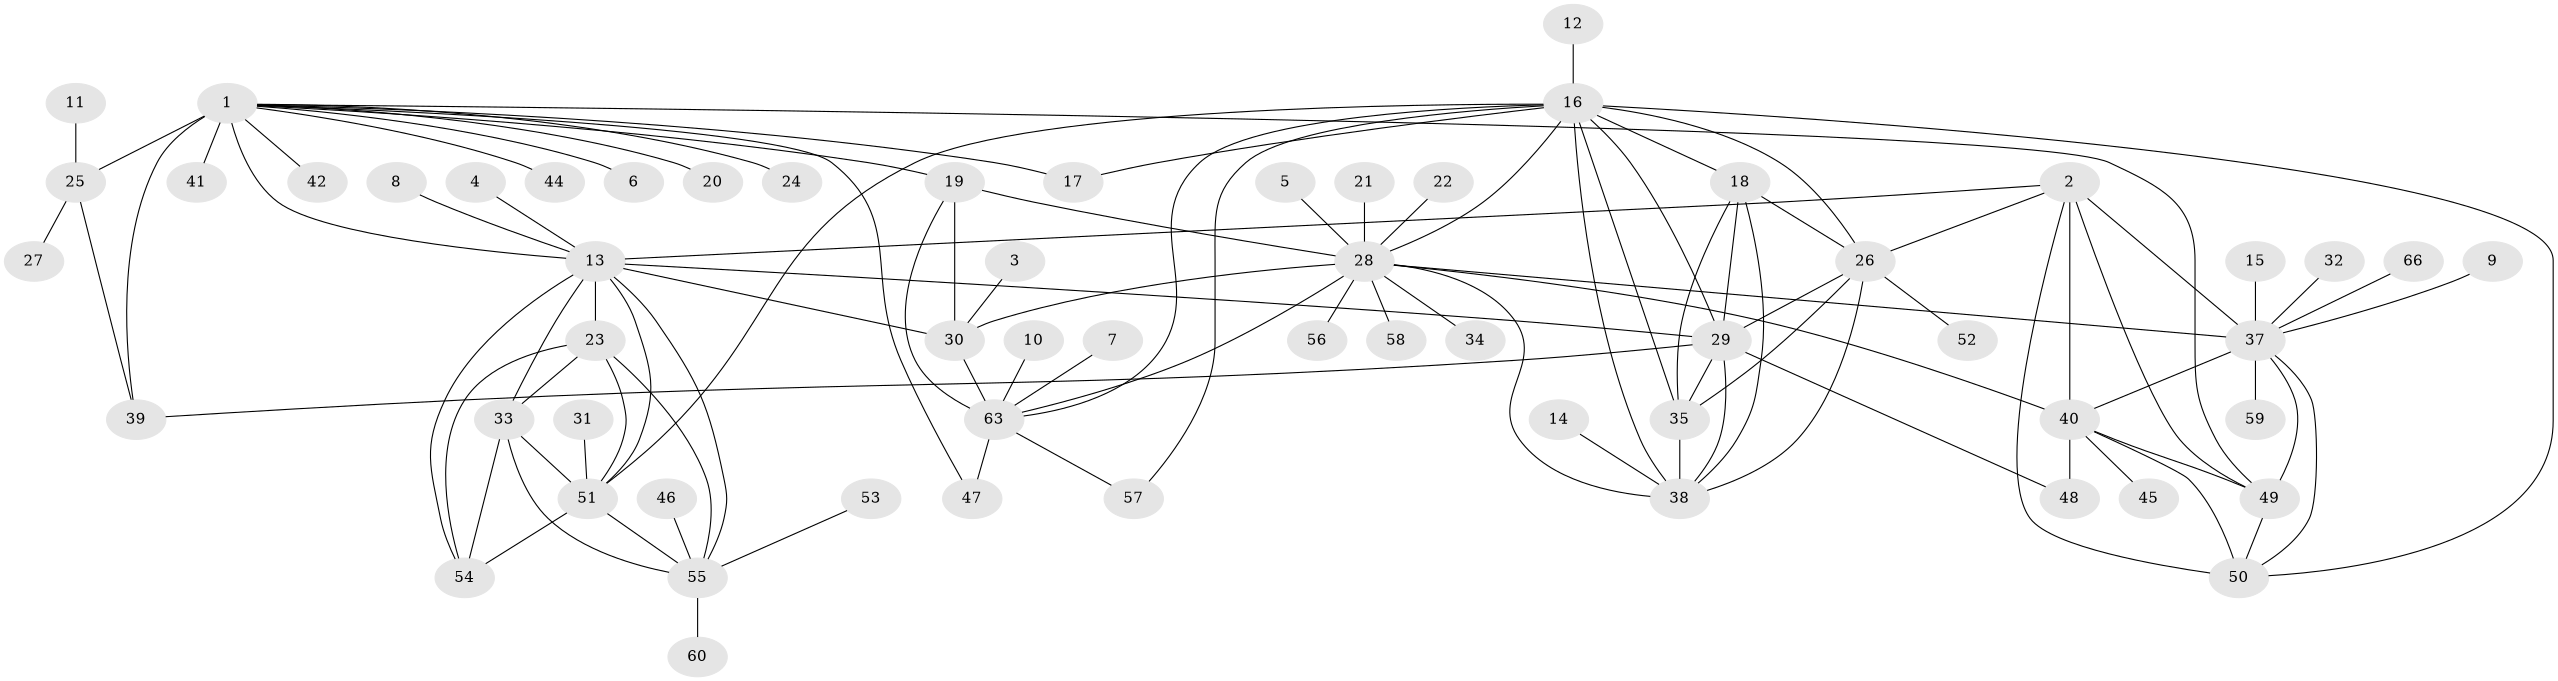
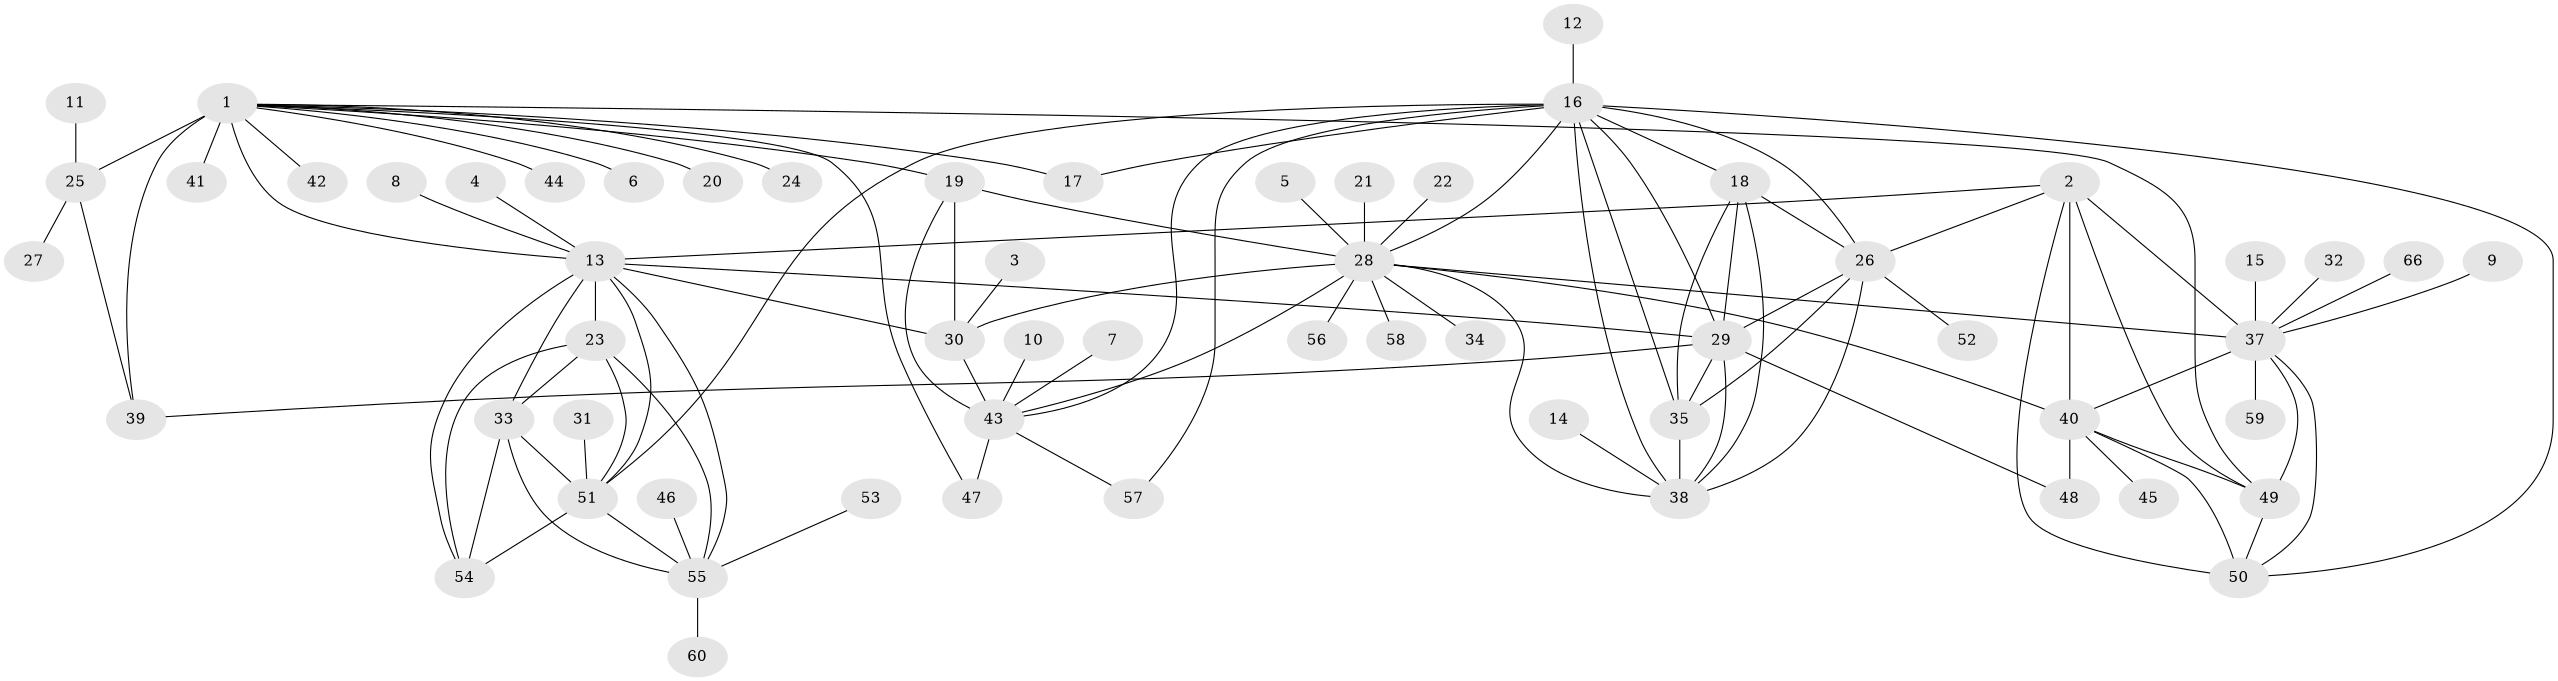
(994, 420) -> (994, 420)
